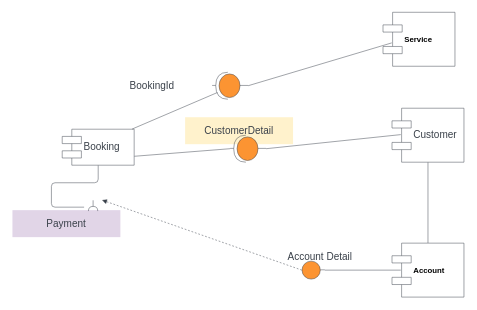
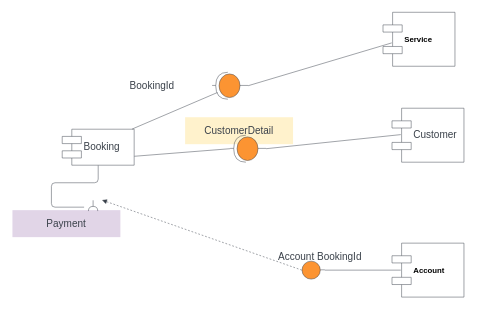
(428, 203) -> none
(320, 257) -> (320, 257)
